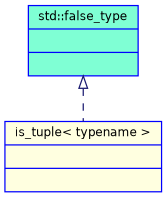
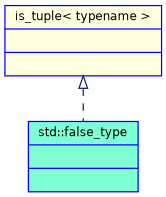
(83, 105) -> (83, 105)
